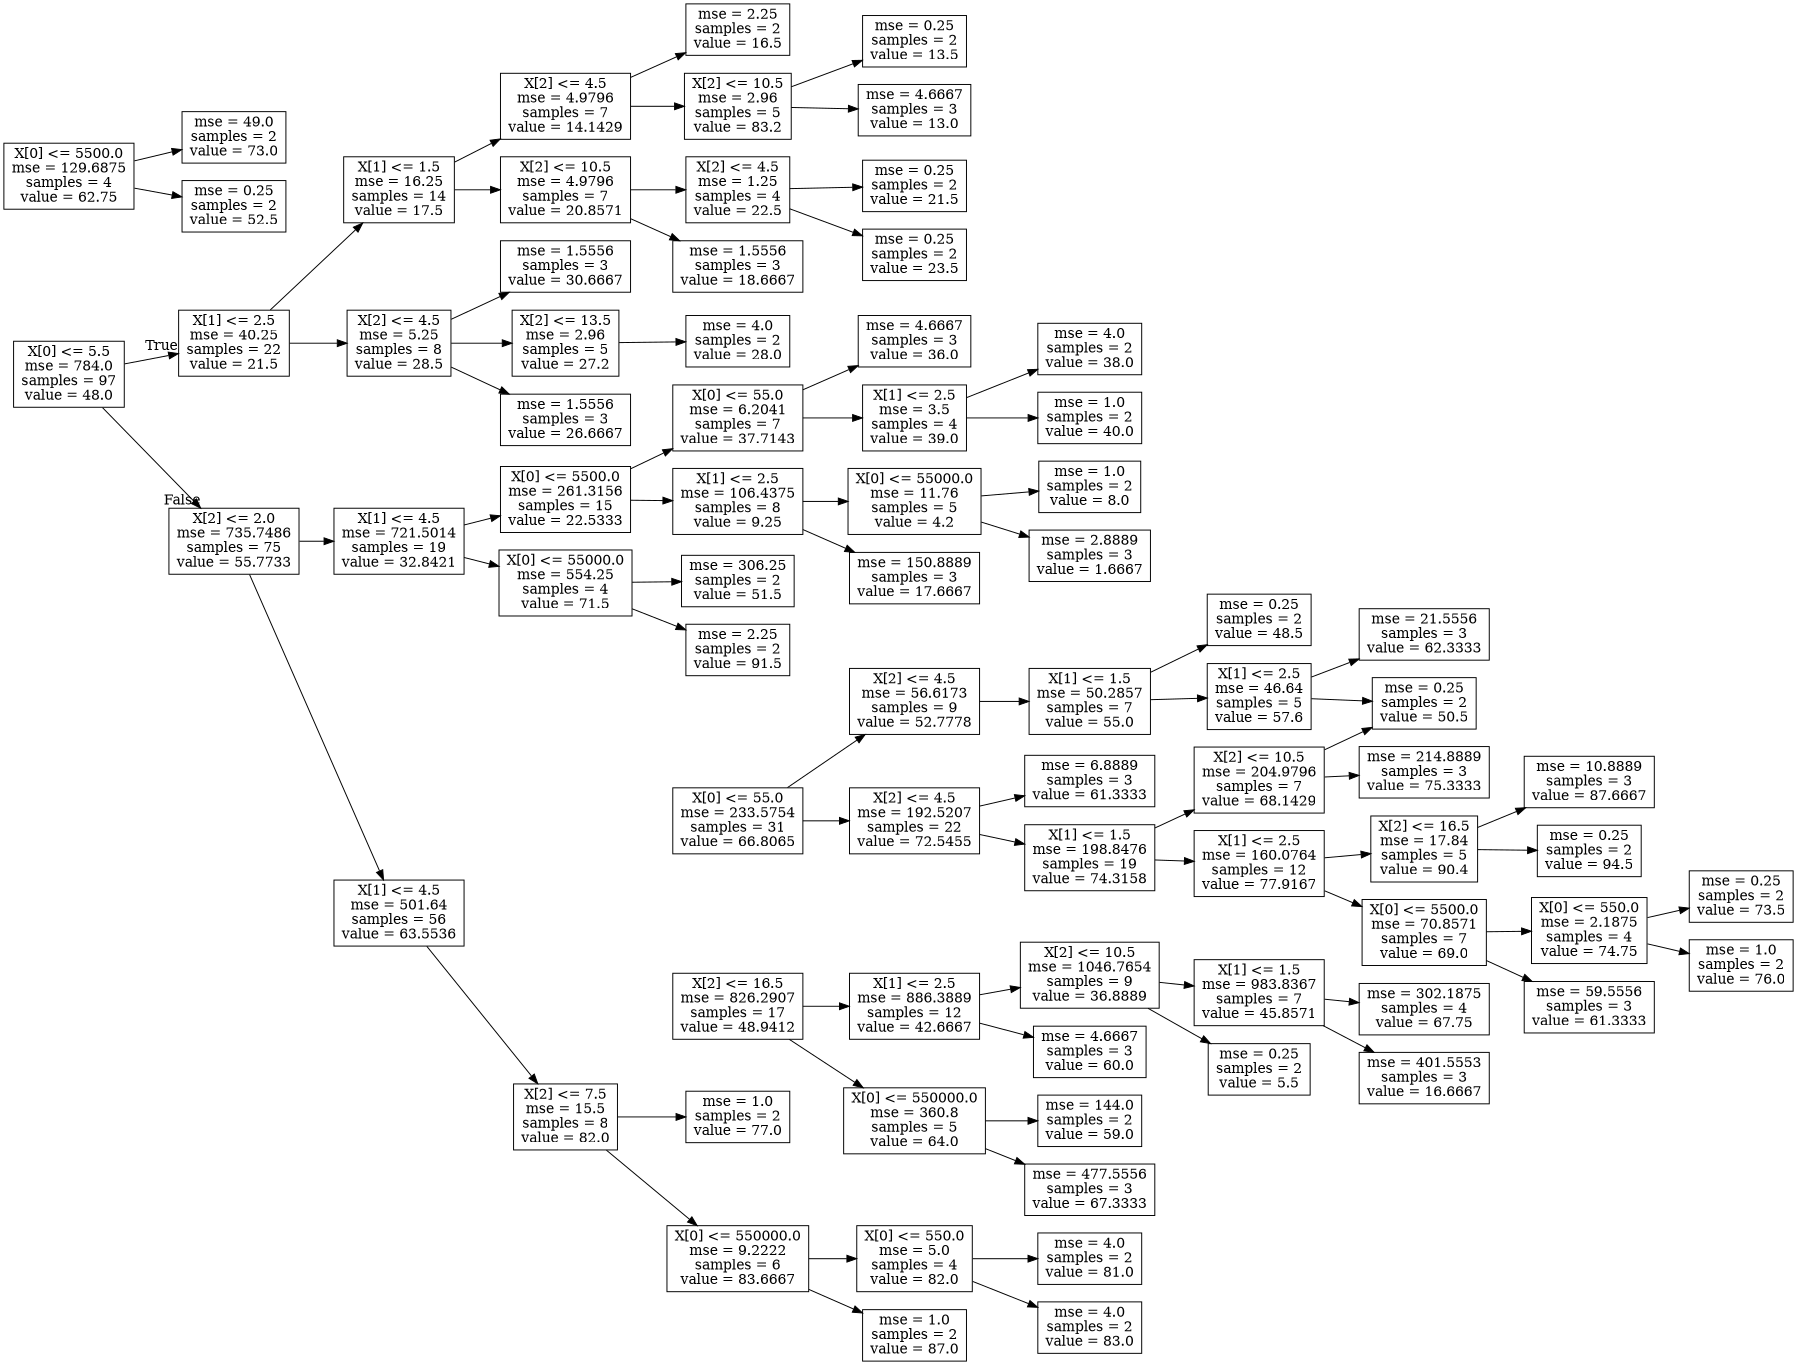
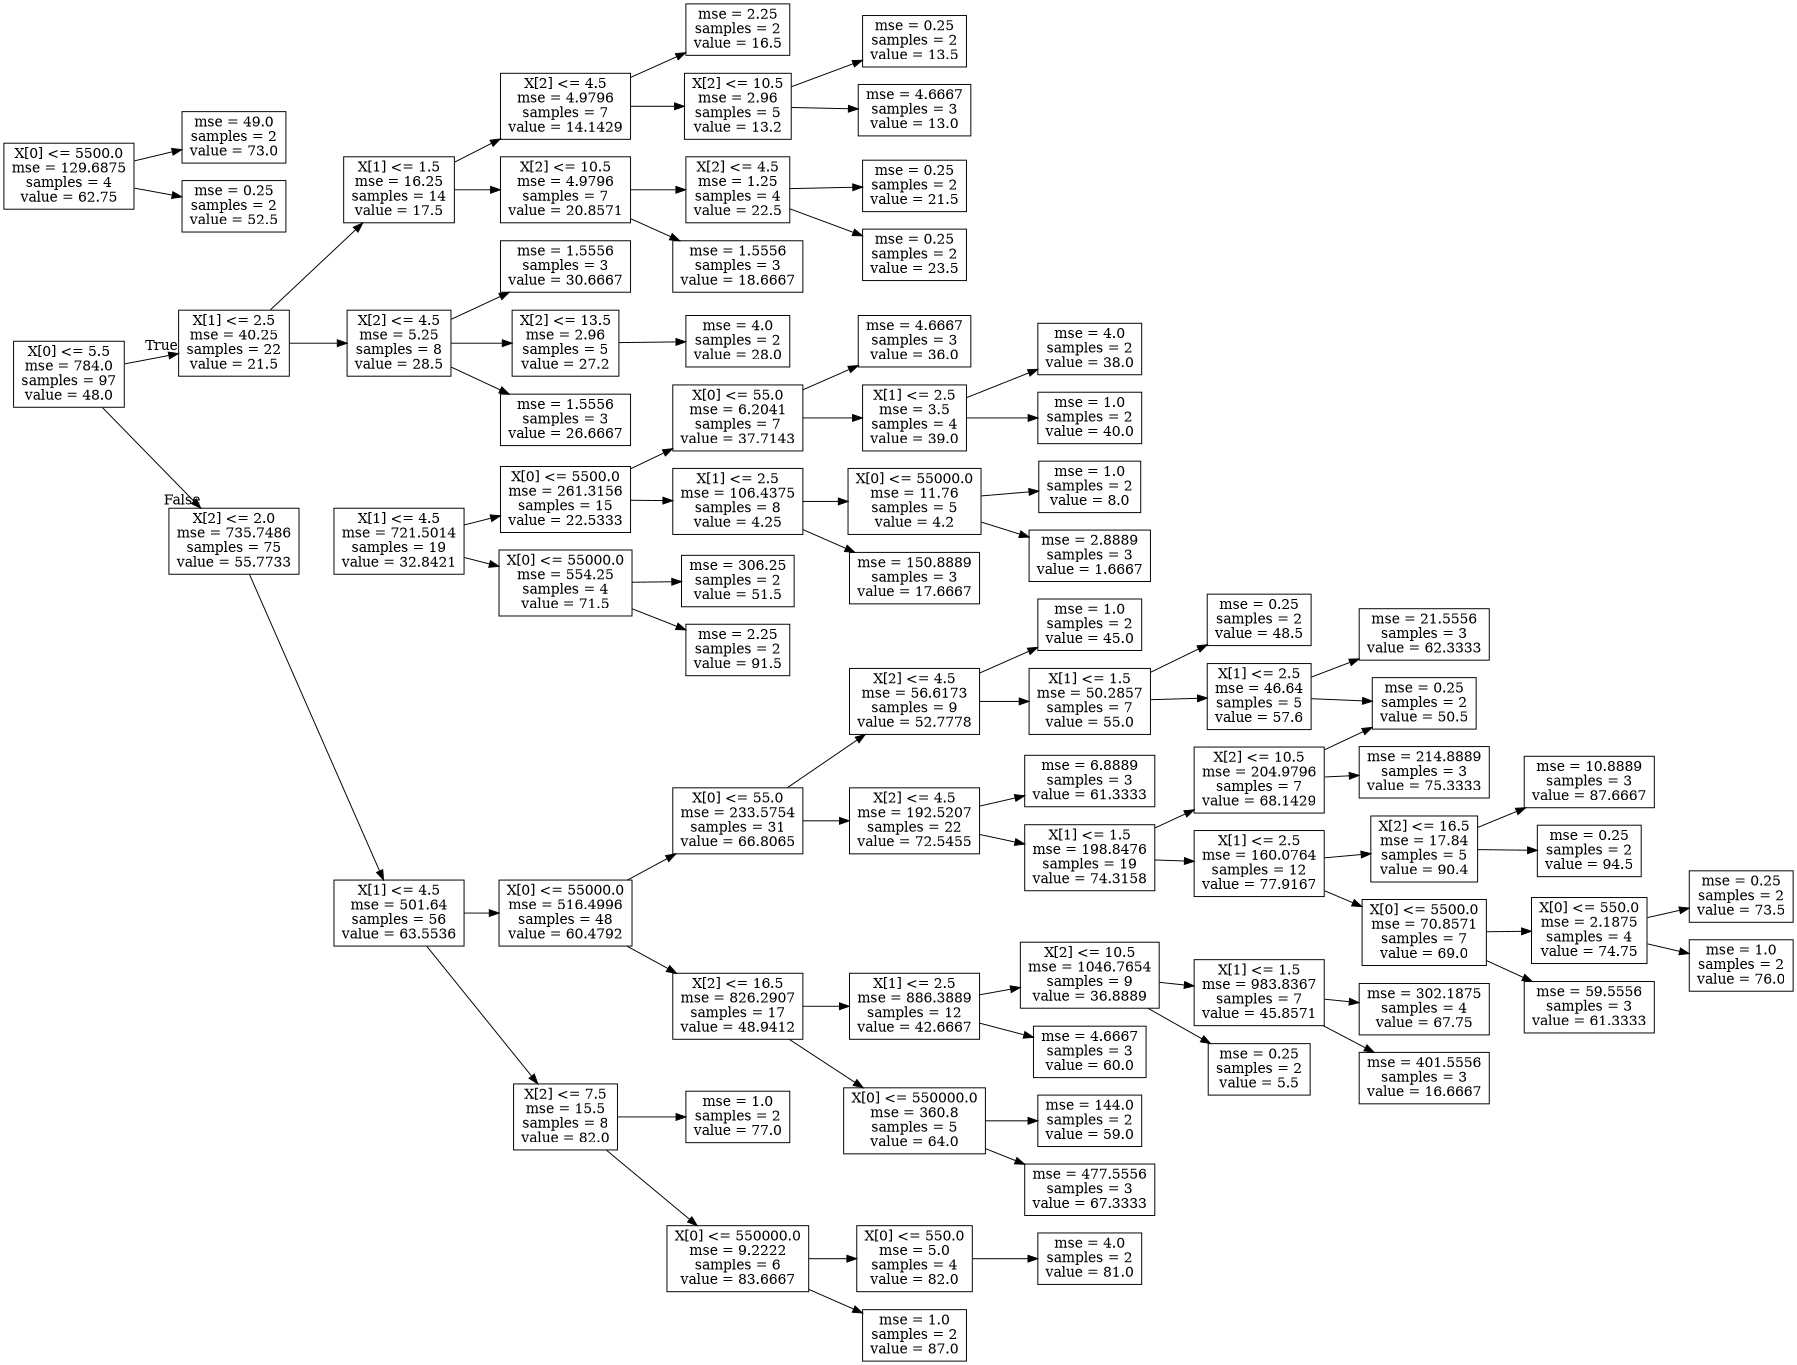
(738, 106) -> (738, 106)
(738, 501) -> (738, 501)
(312, 541) -> none
none -> (1090, 625)
none -> (566, 913)
(1424, 1078) -> (1424, 1078)
(1090, 1328) -> none
